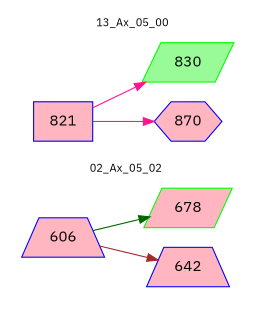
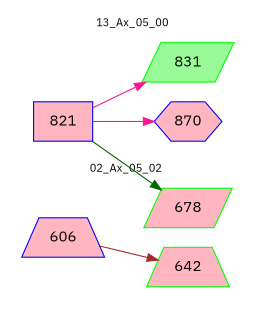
(188, 62) -> (188, 62)
(116, 225) -> (127, 165)
(188, 267) -> (188, 267)
